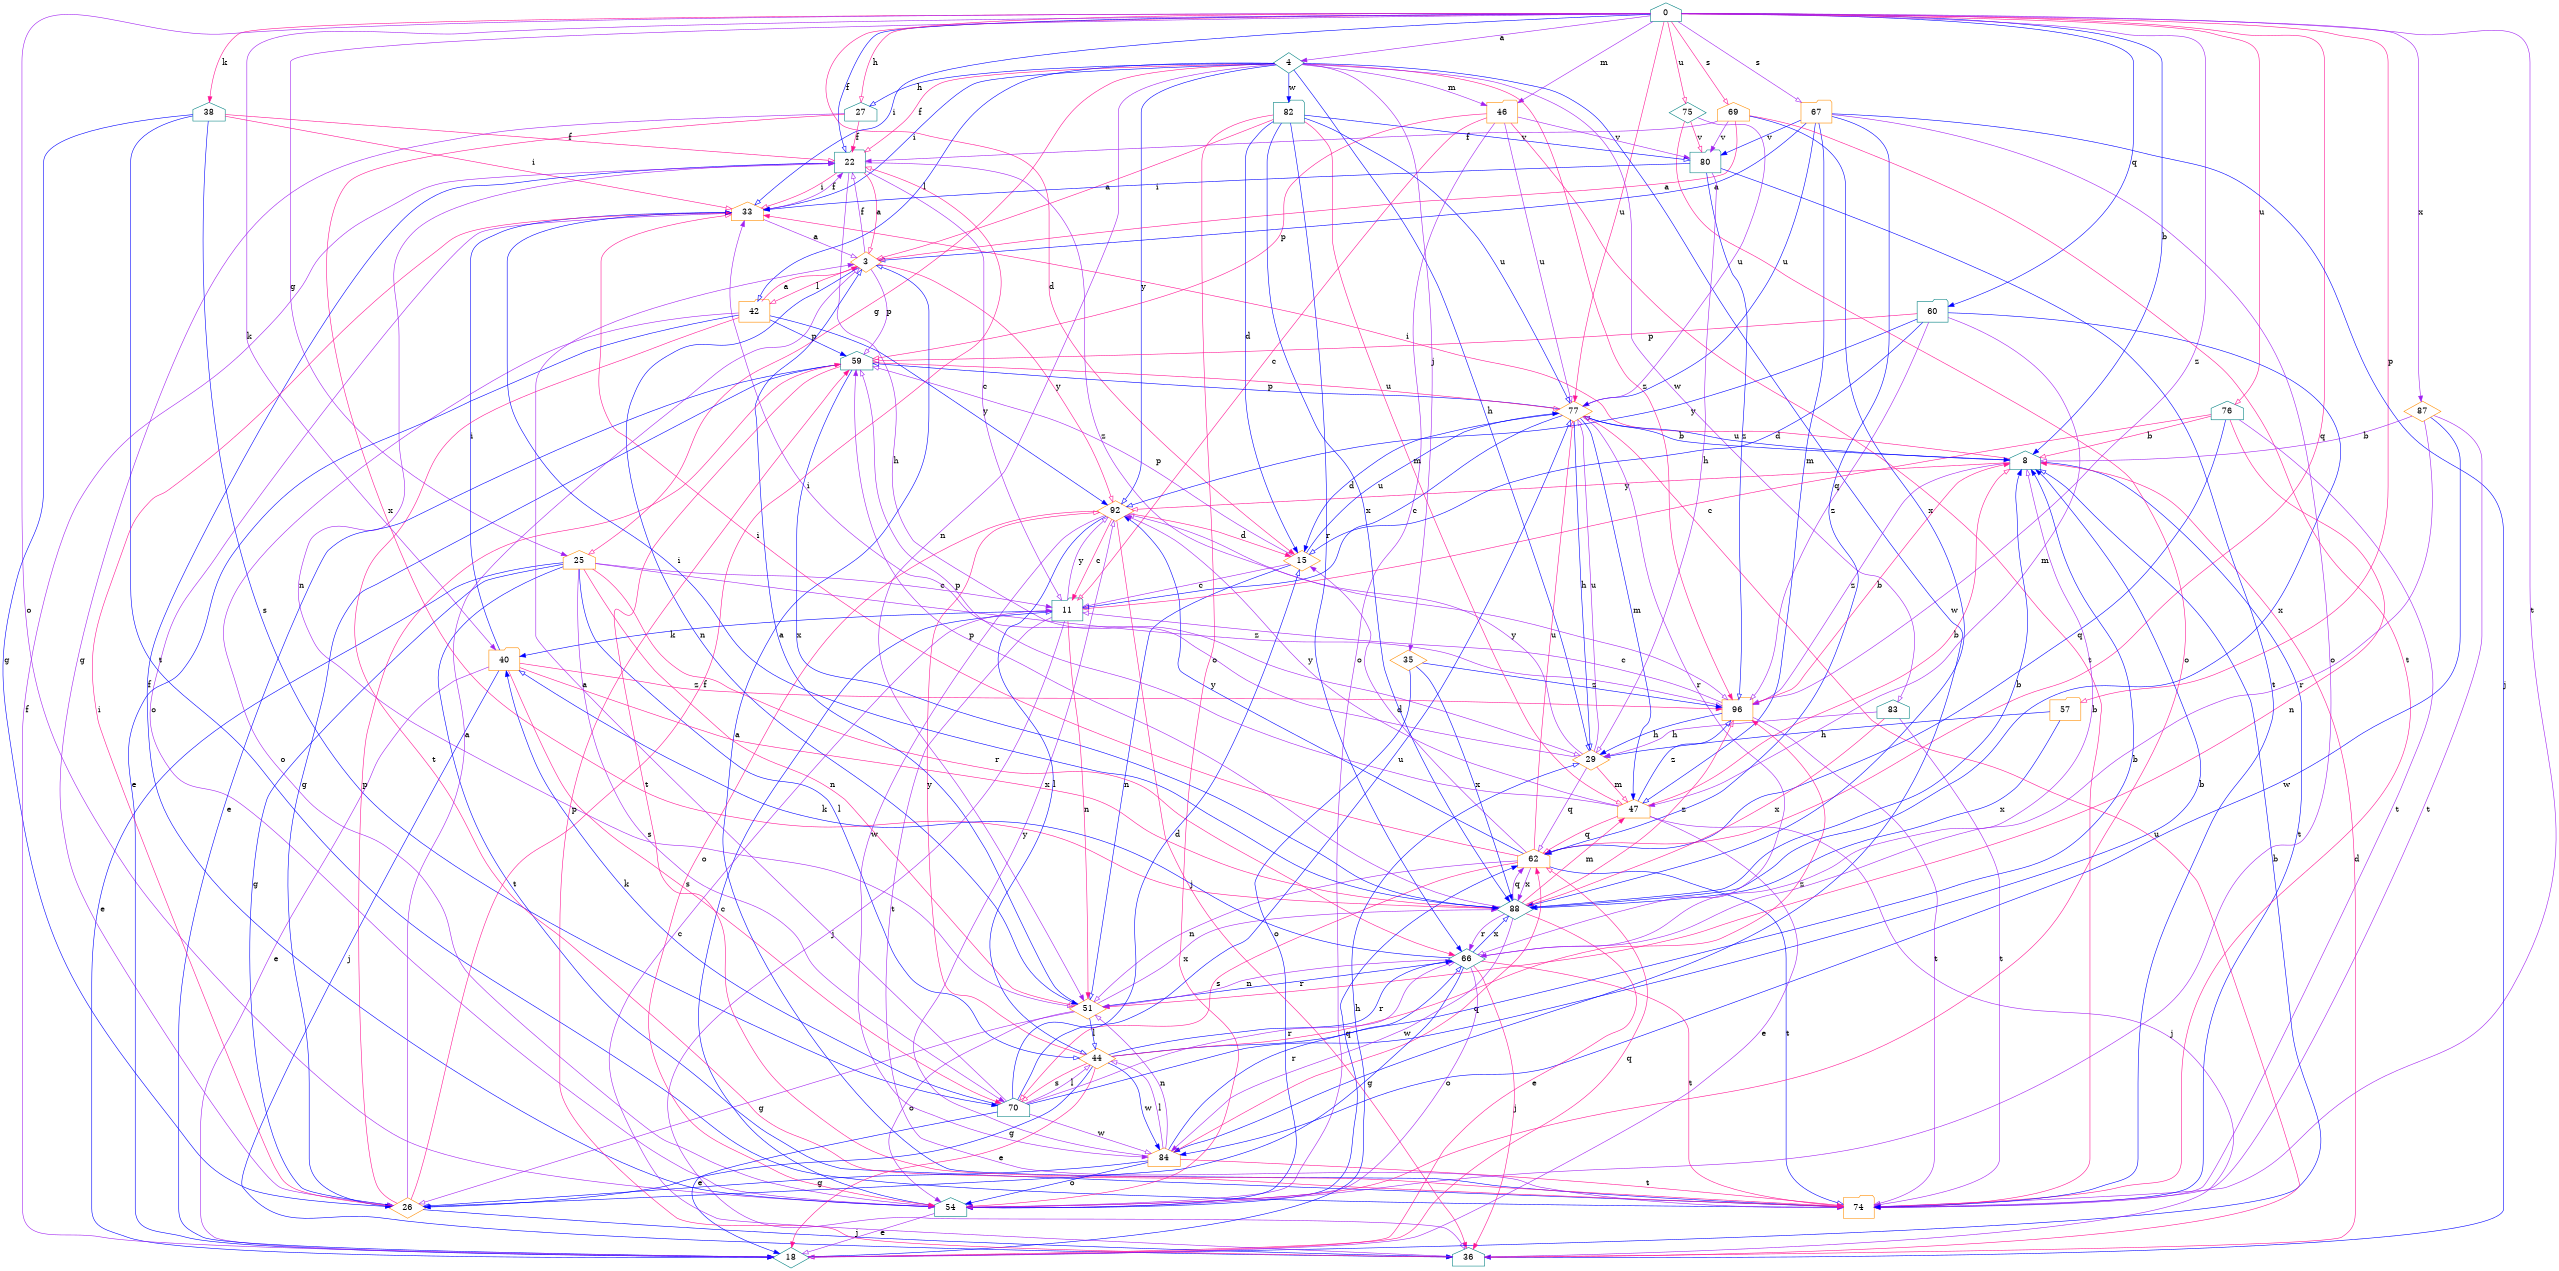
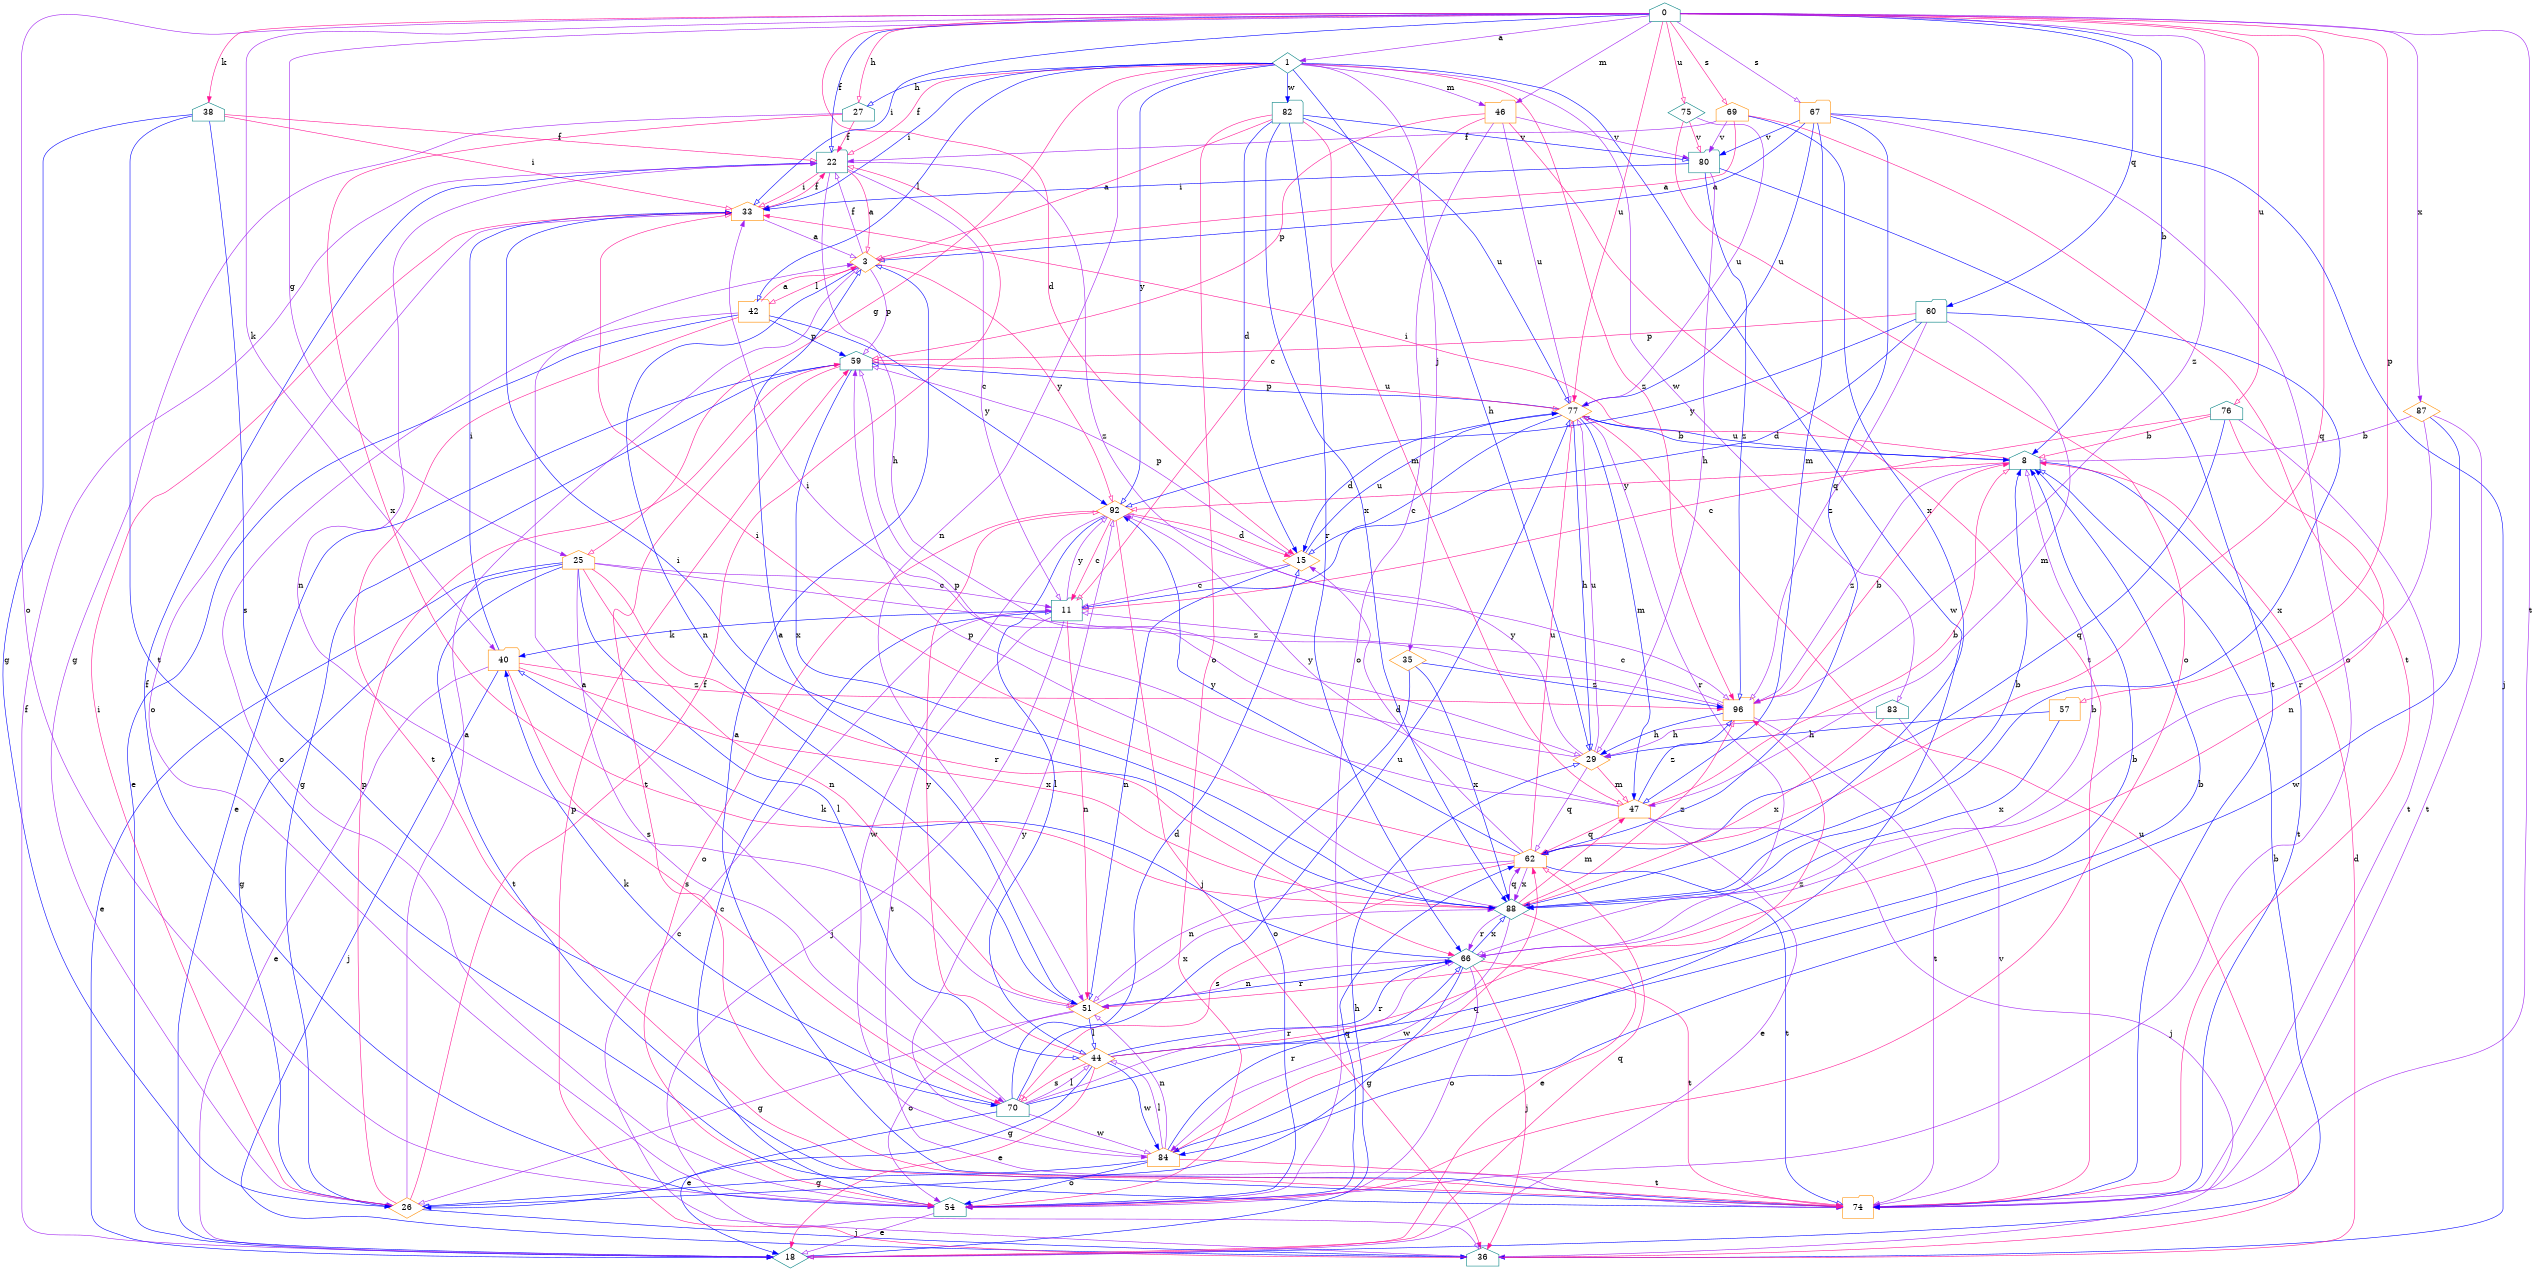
(1289, 63) -> (1288, 63)
(814, 196) -> (797, 196)
(2002, 959) -> (2001, 959)
